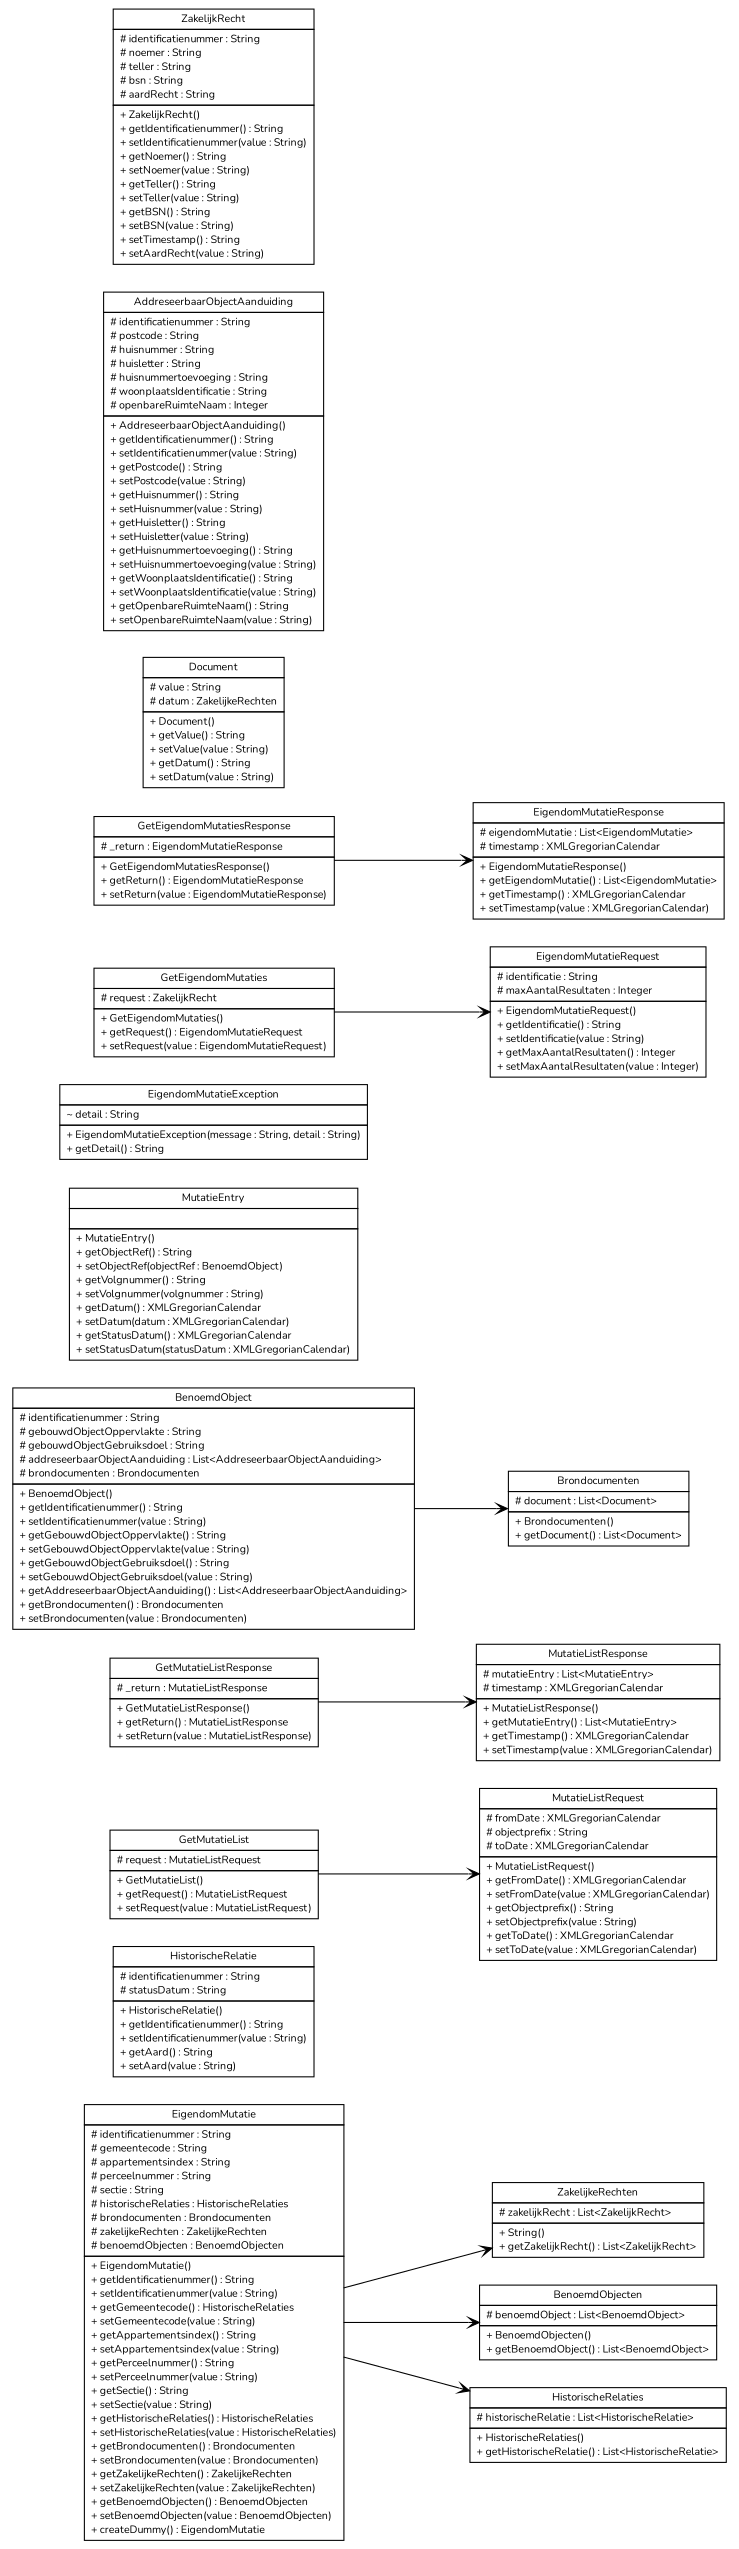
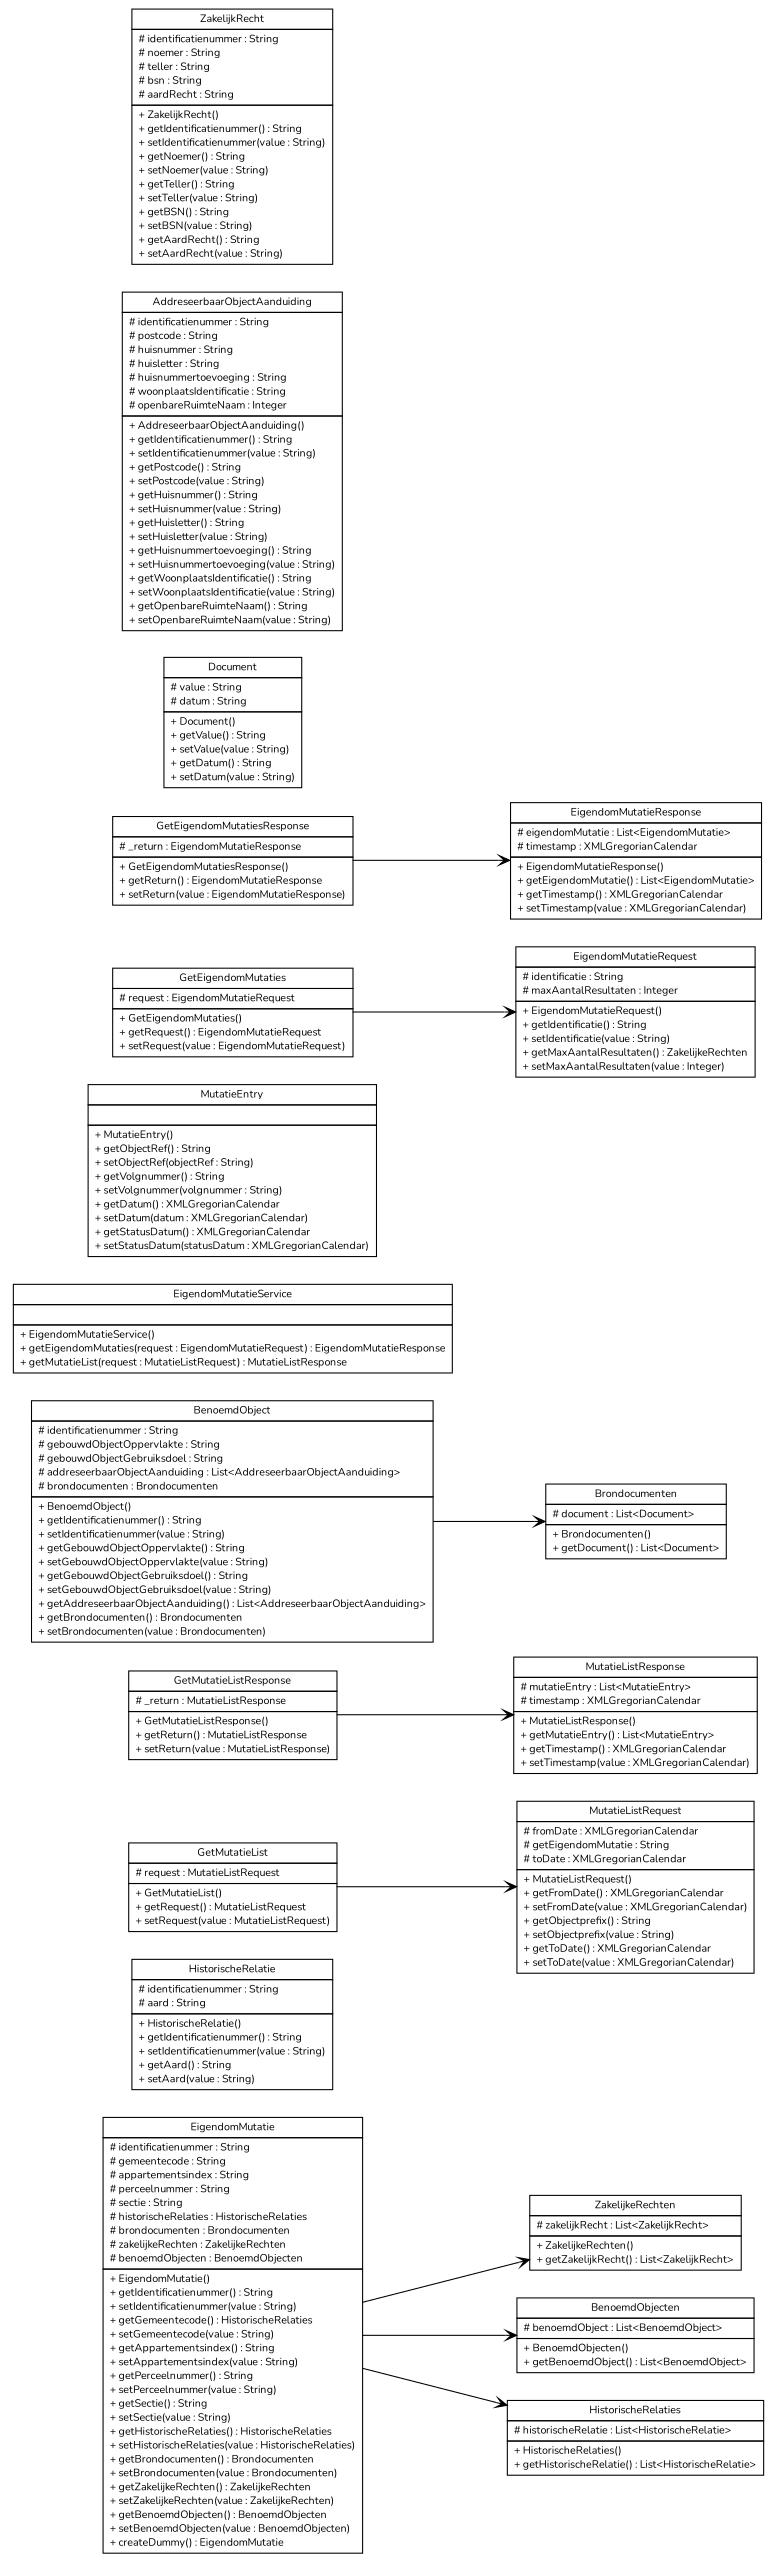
(181, 240) -> (199, 240)
(214, 701) -> (209, 701)
(159, 998) -> (207, 998)
(586, 1053) -> (635, 1053)
(214, 1122) -> none
(180, 1266) -> (175, 1163)
none -> (232, 1328)
(537, 1832) -> (597, 1845)
(174, 1990) -> (172, 2003)
(522, 2233) -> (585, 2246)
